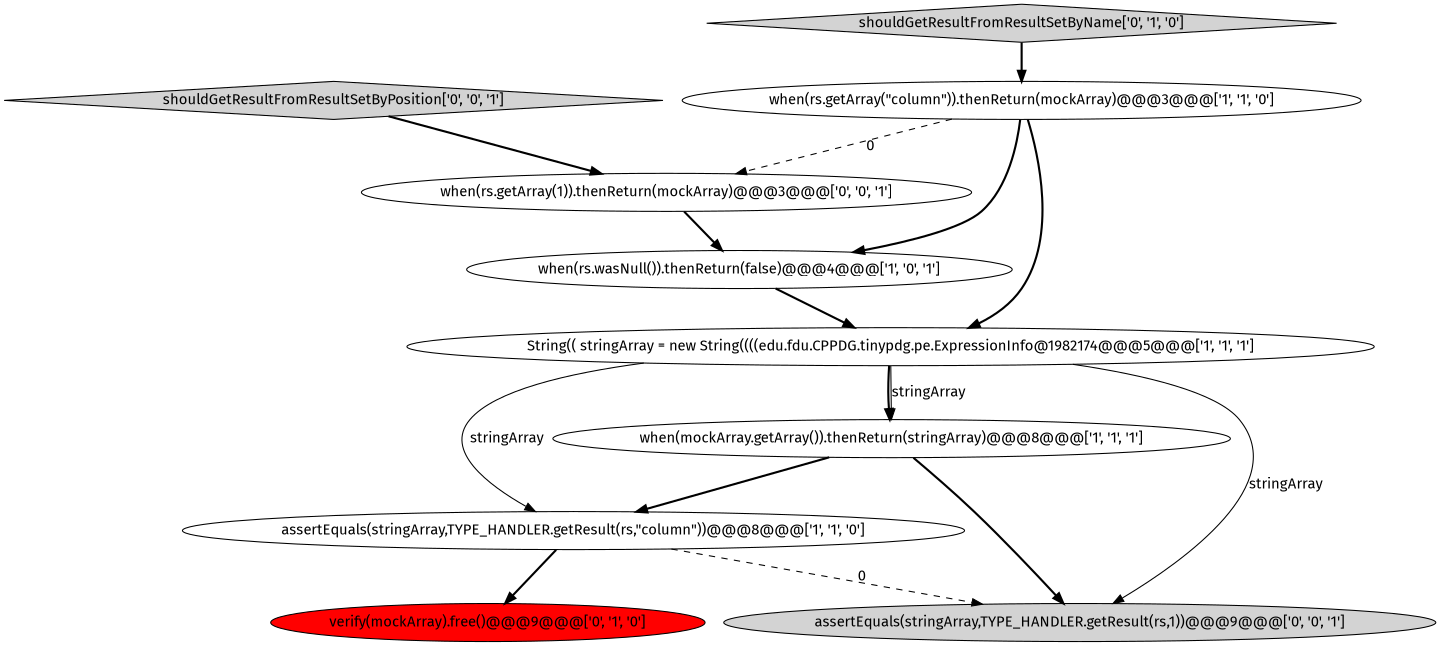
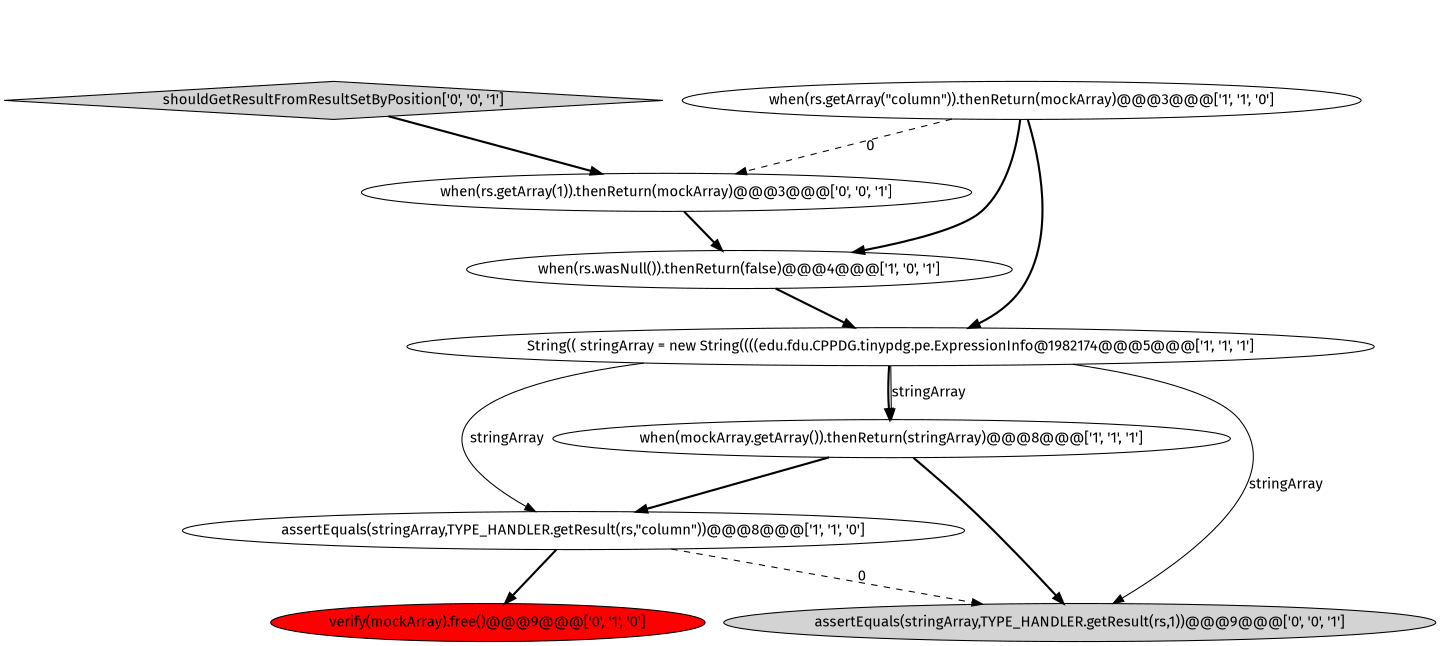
(1022, 23) -> none
